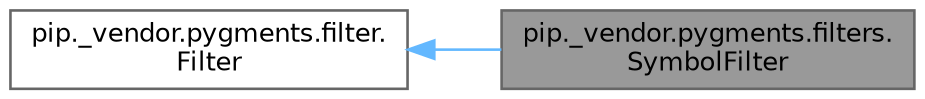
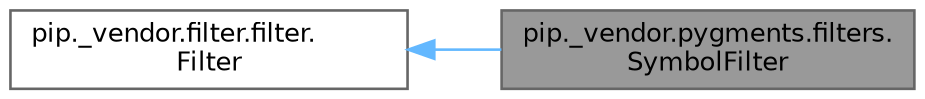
(209, 50) -> (209, 50)
